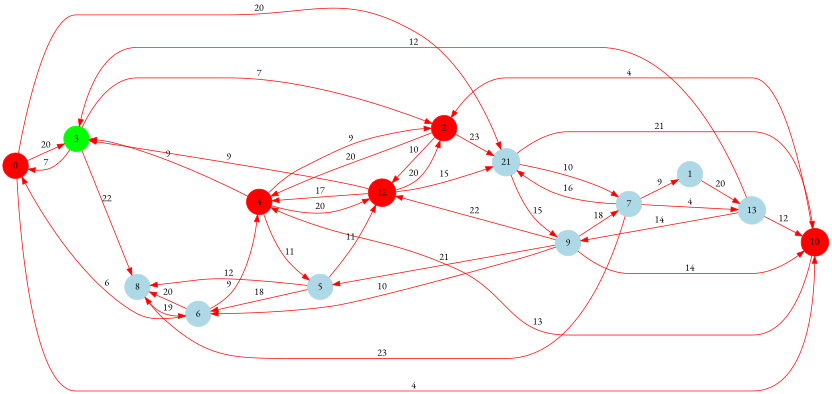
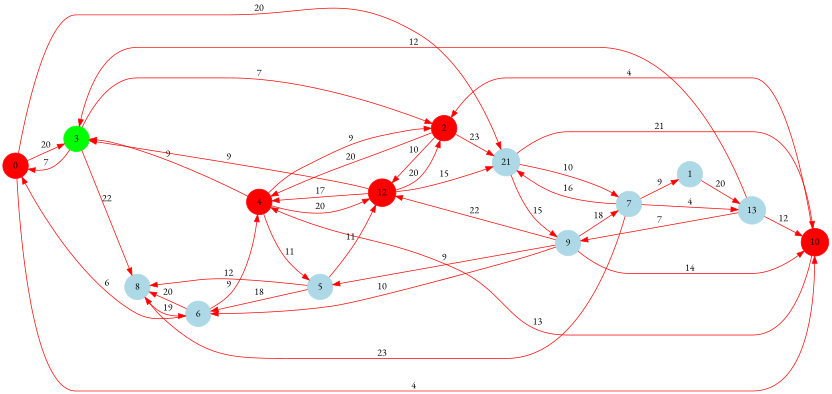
(659, 220) -> (659, 220)
(444, 257) -> (444, 257)
